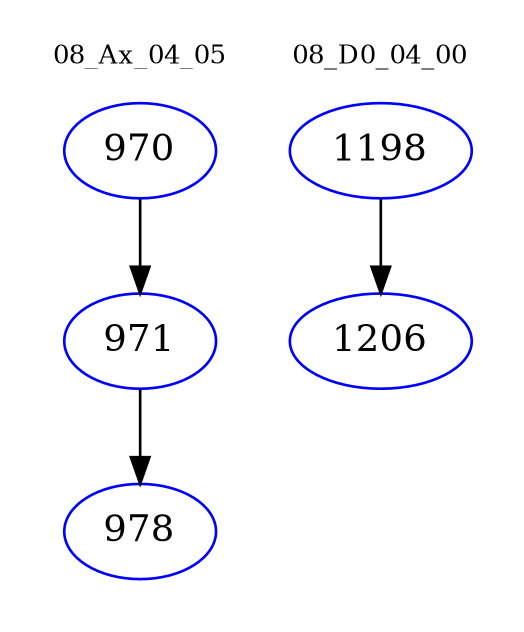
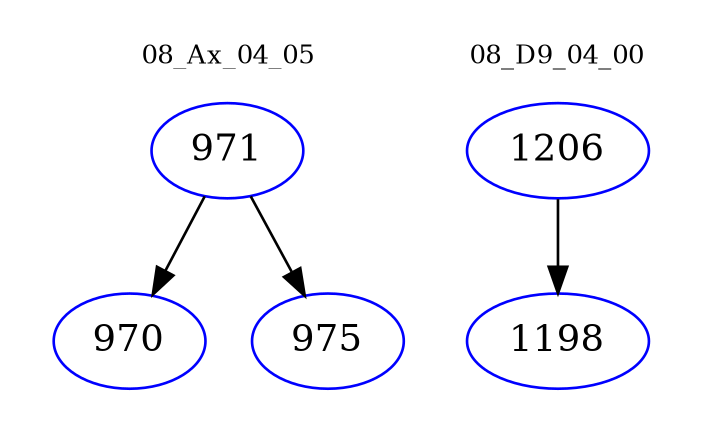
(381, 57) -> (558, 57)
(140, 233) -> (185, 234)
(381, 233) -> (558, 233)
(140, 532) -> (328, 341)
